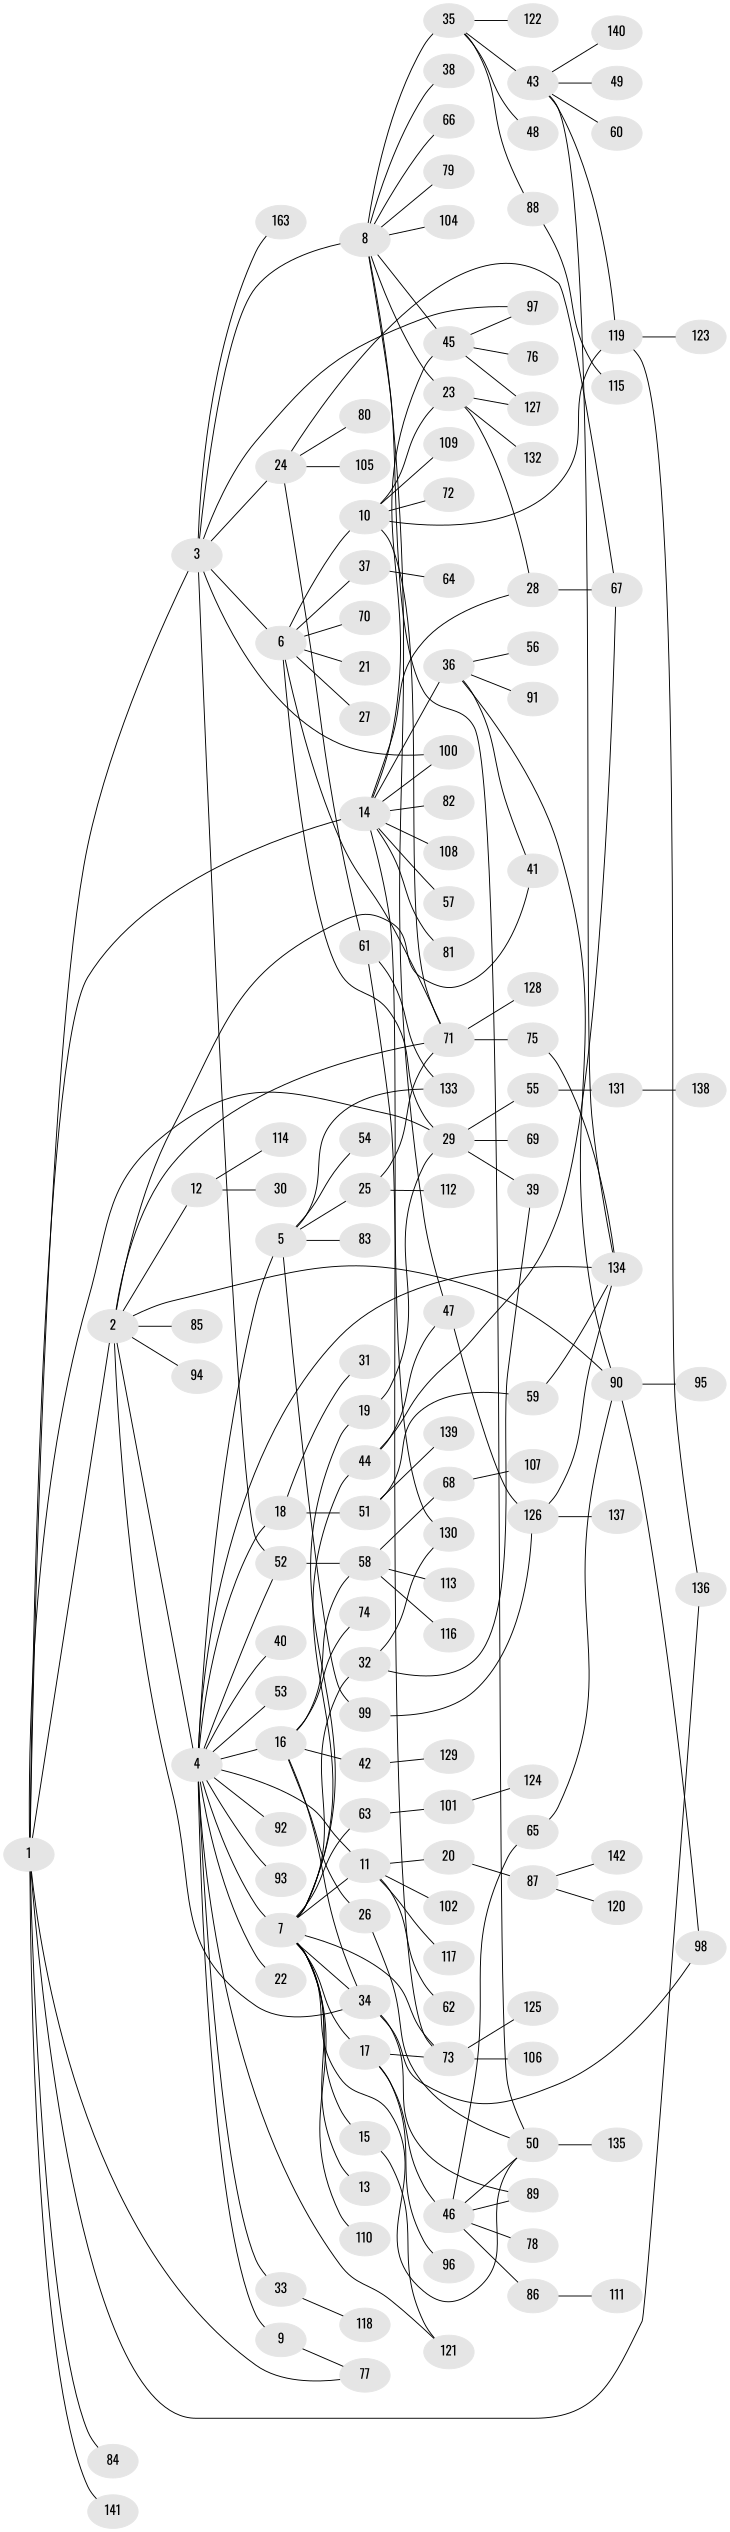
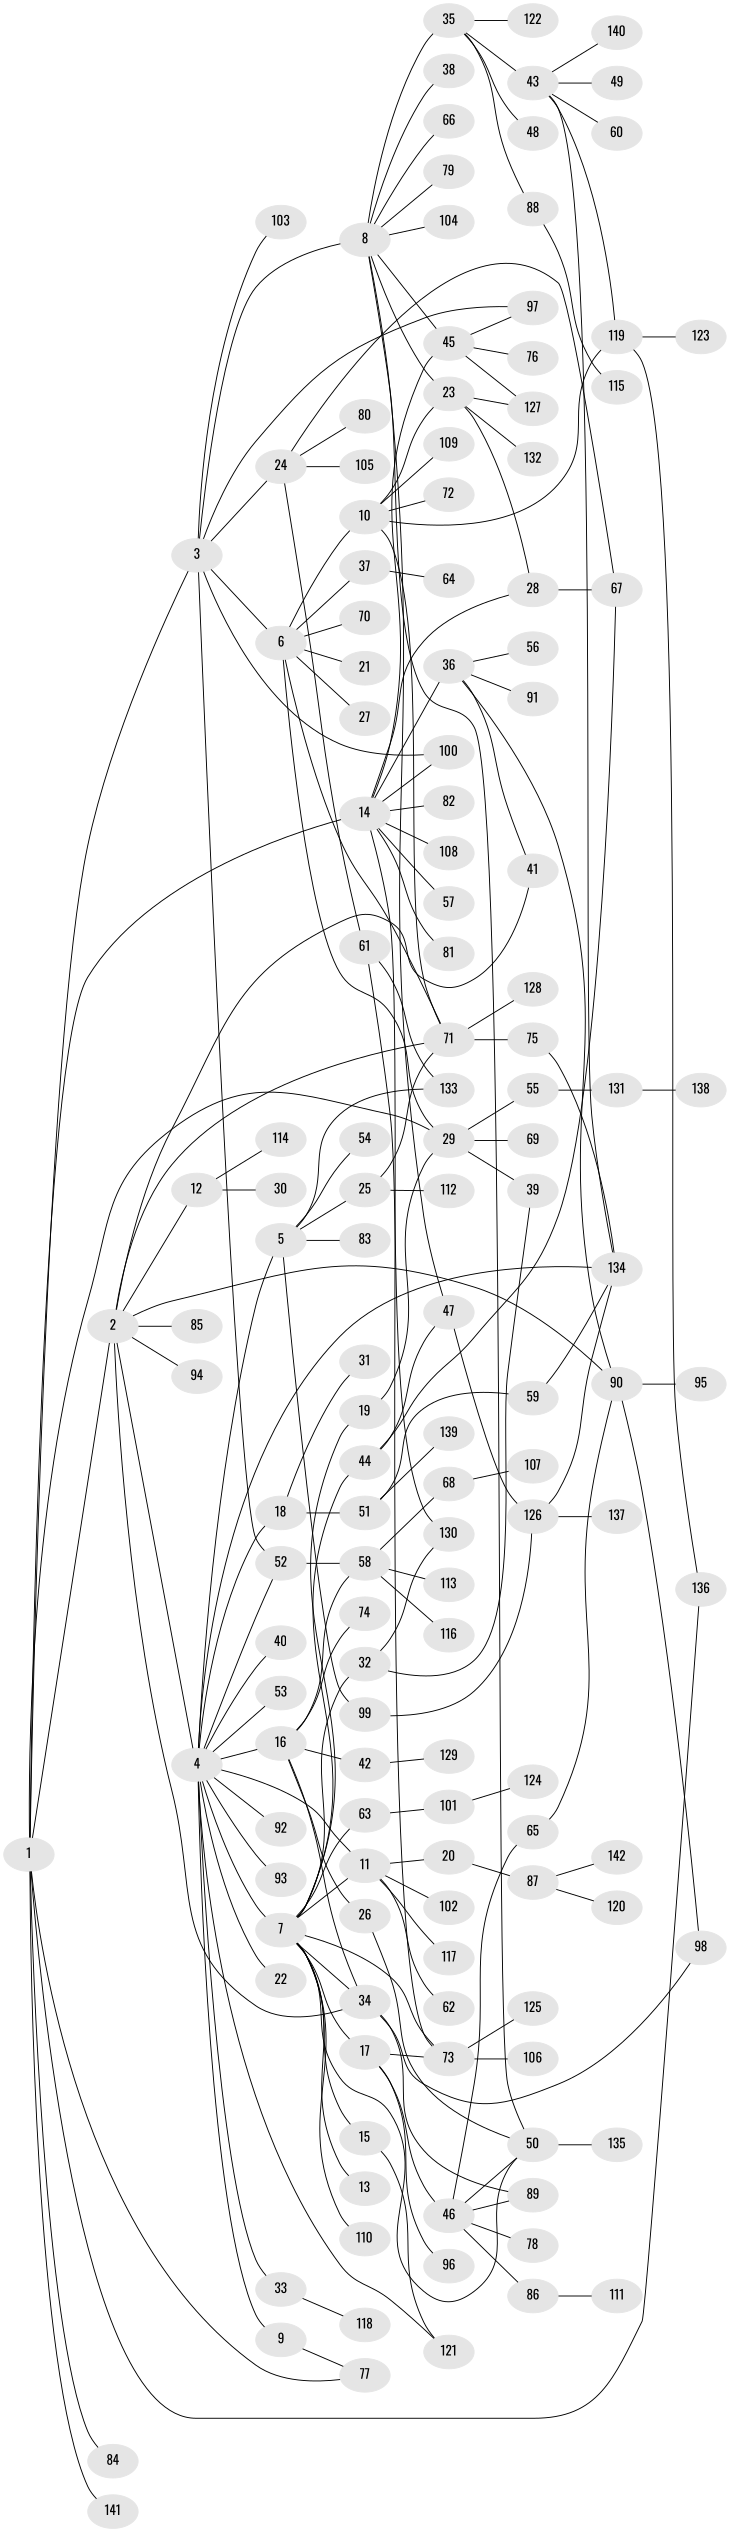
(281, 222) -> (281, 222)
